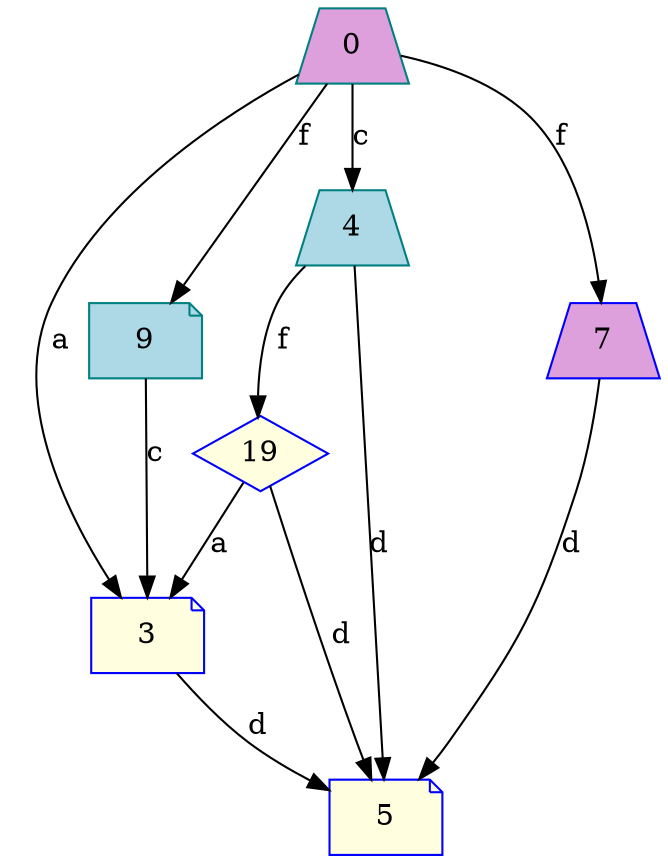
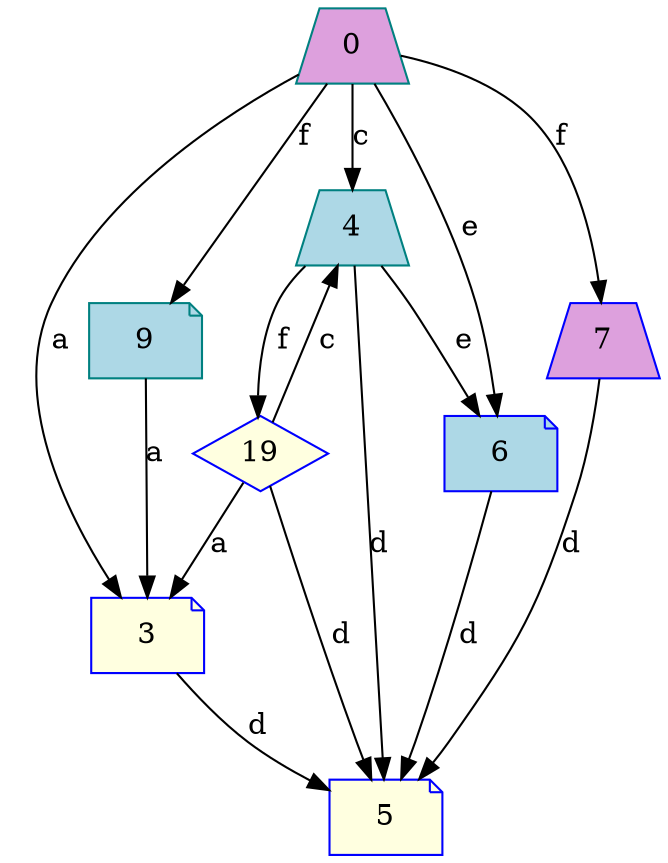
none -> (301, 354)
(155, 454) -> (155, 454)
none -> (501, 454)
